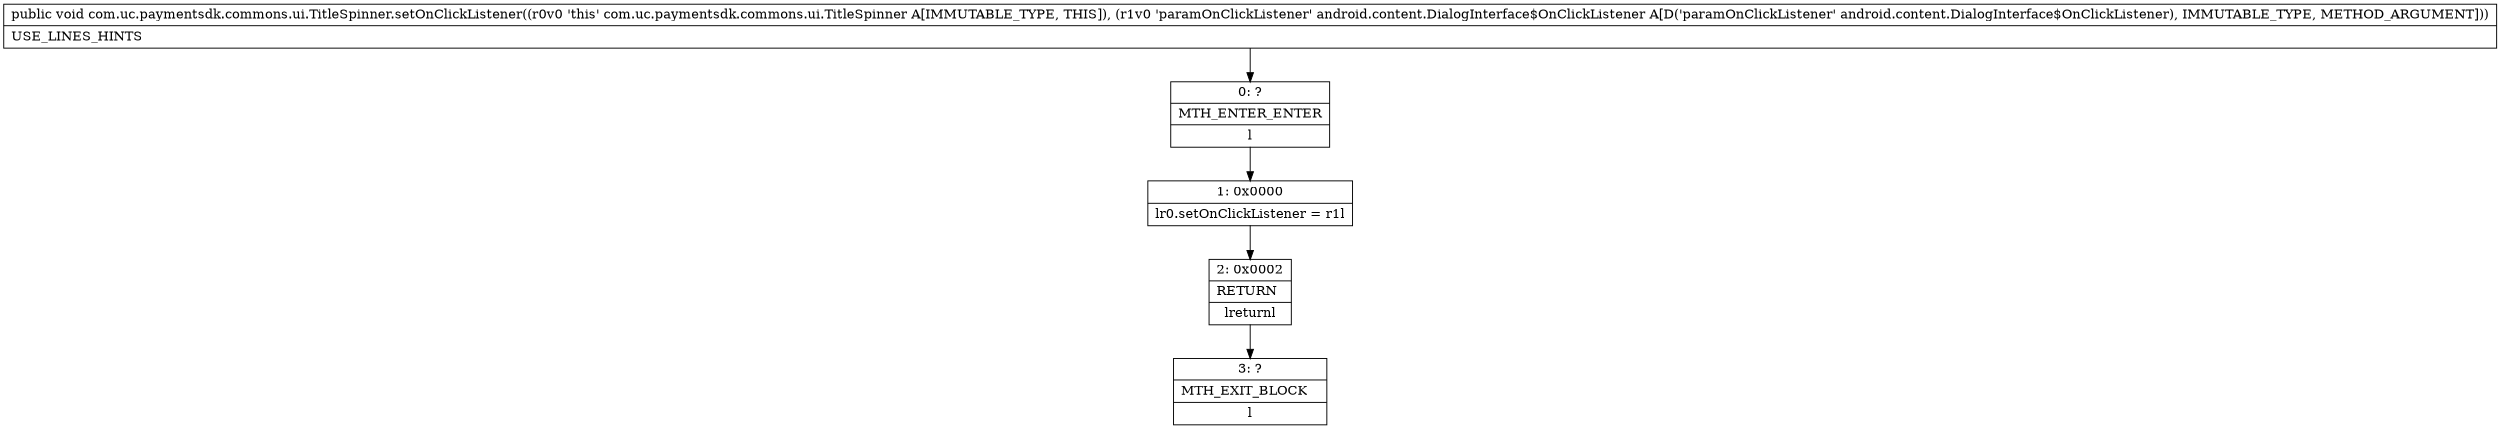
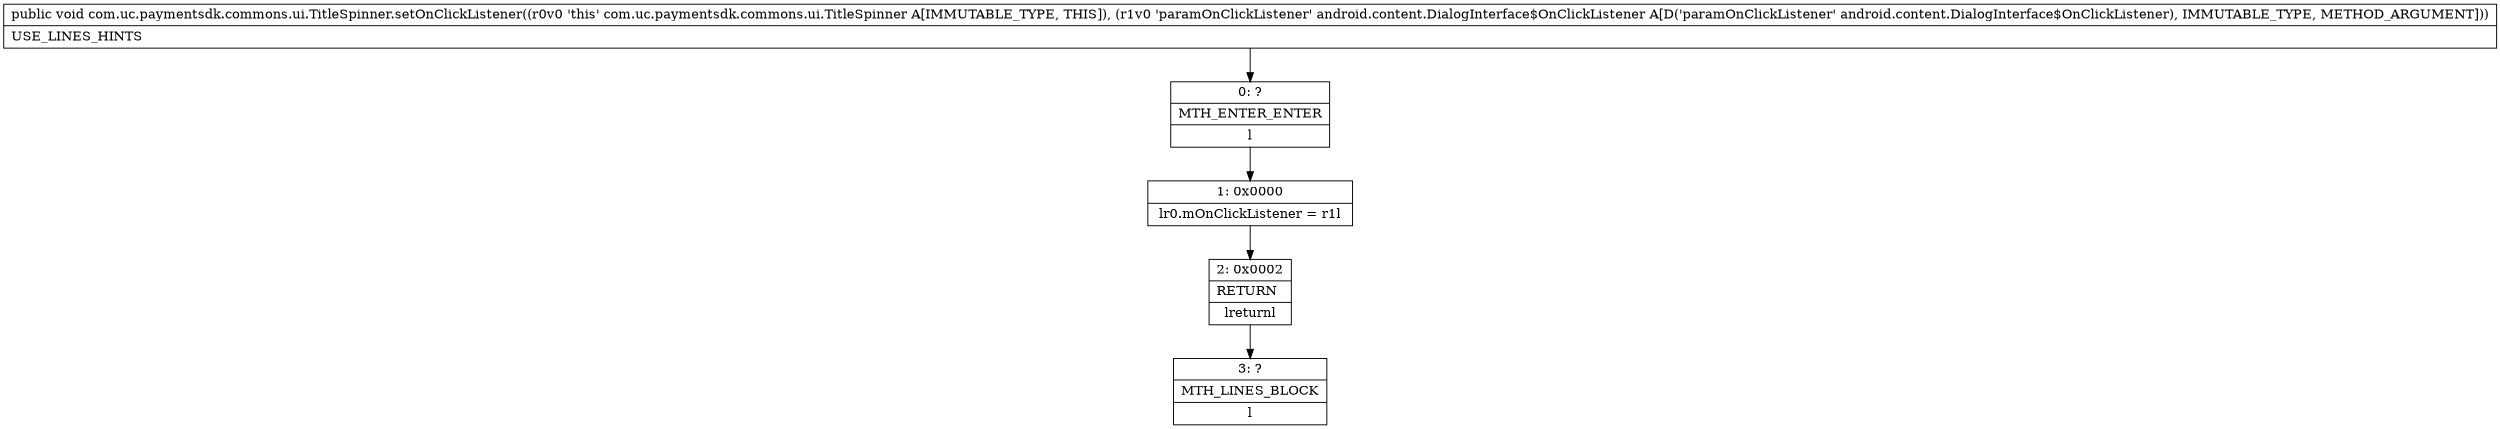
(1250, 214) -> (1250, 214)
(1245, 391) -> (1250, 391)
